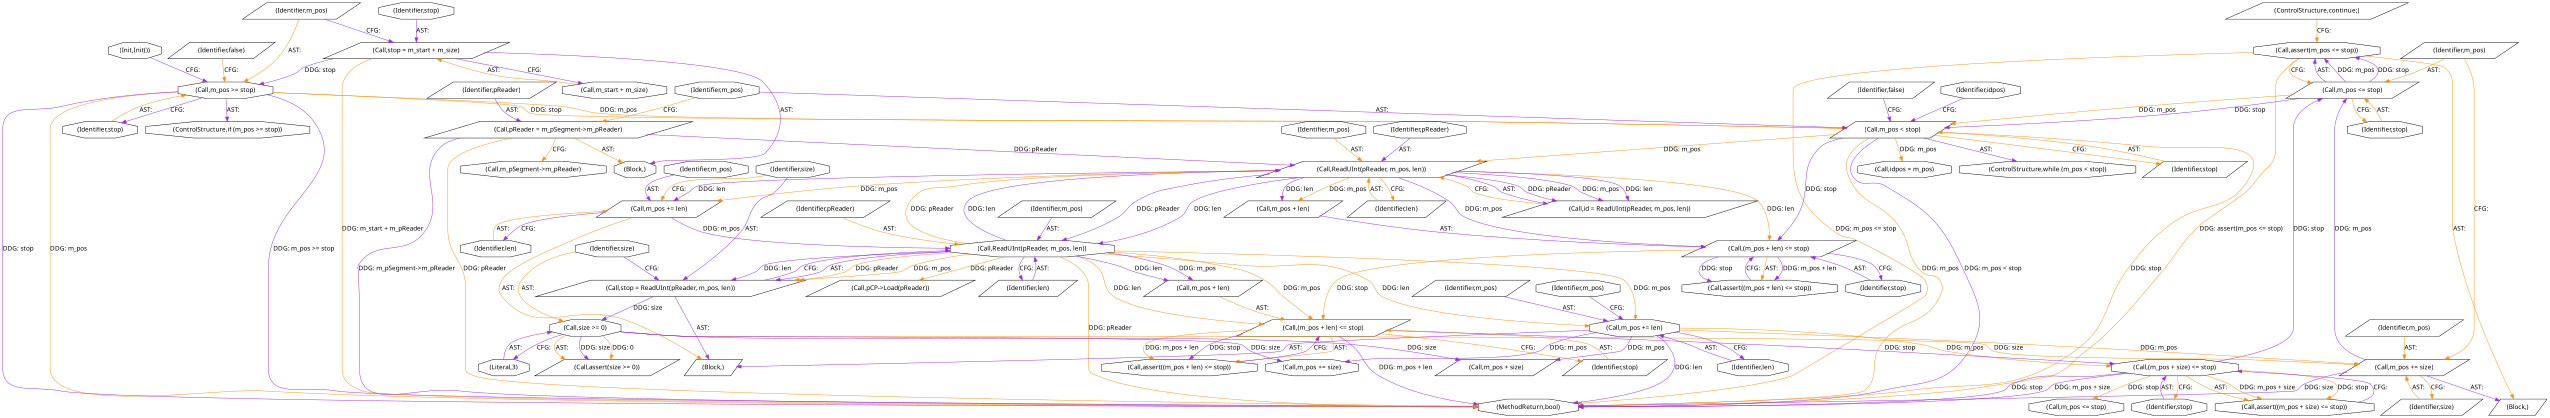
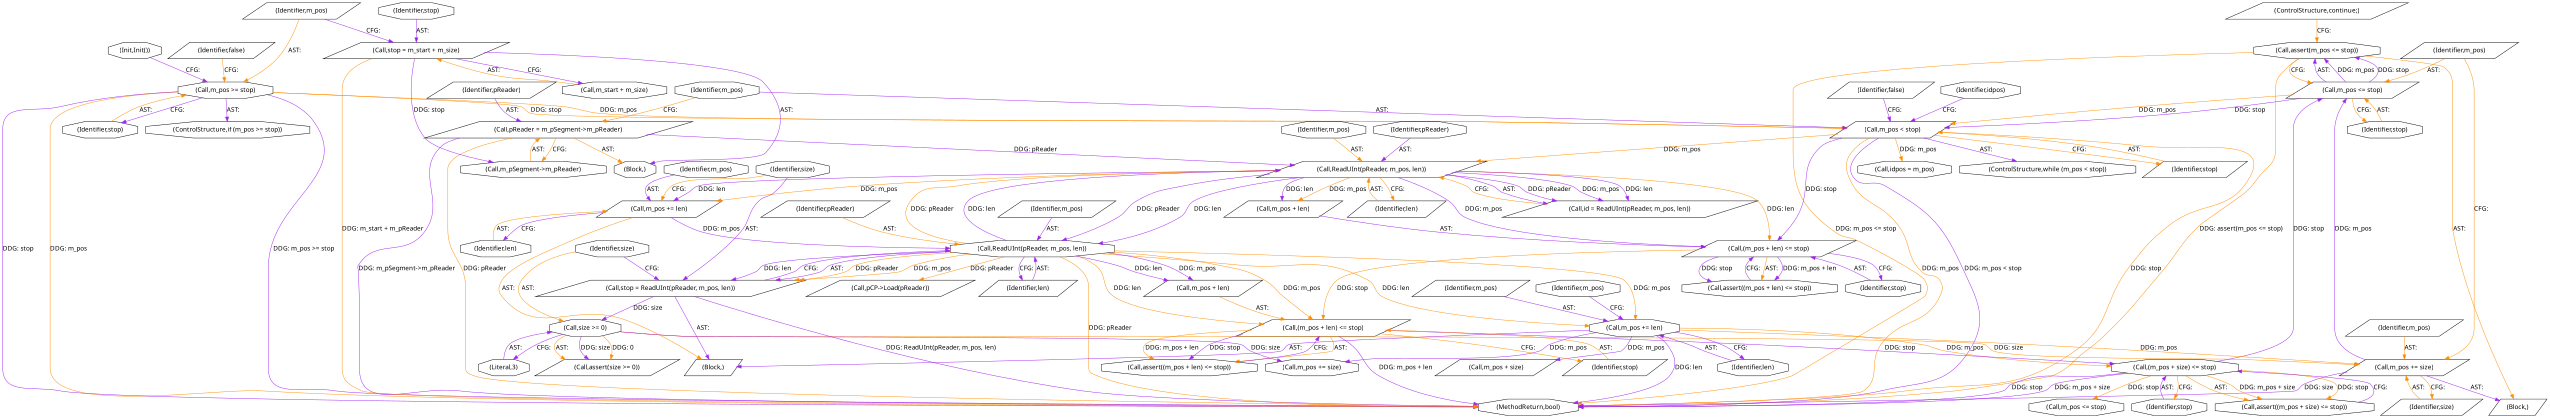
(299, 71) -> (421, 132)
none -> (531, 150)
(1247, 340) -> none
none -> (1078, 390)
